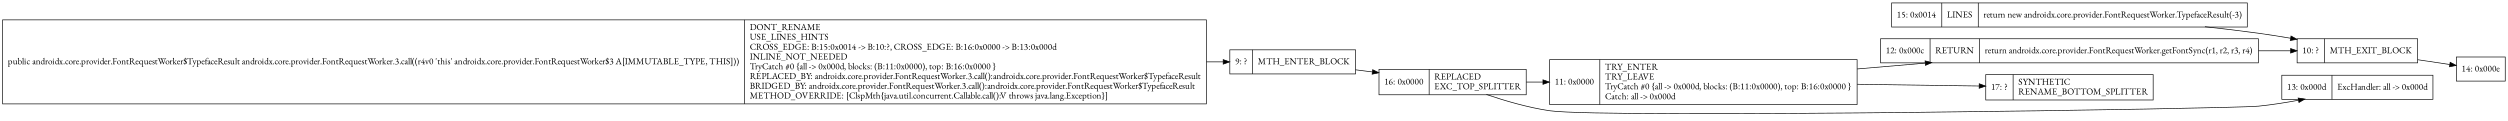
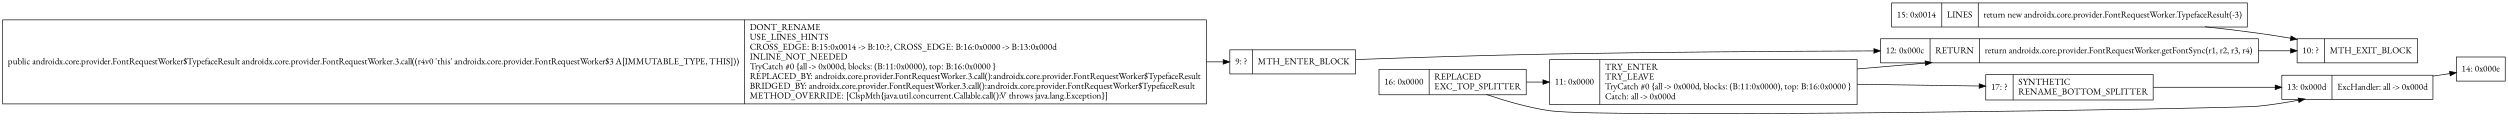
(2434, 62) -> (2441, 75)
(1364, 71) -> (1615, 53)
none -> (2214, 87)
